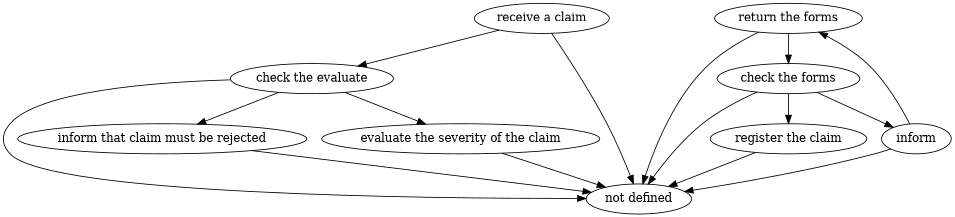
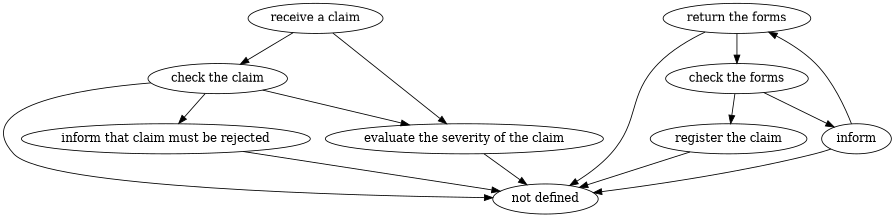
(312, 79) -> (218, 79)
(595, 102) -> (386, 76)
(699, 127) -> none
